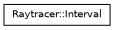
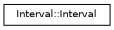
(57, 15) -> (57, 15)
